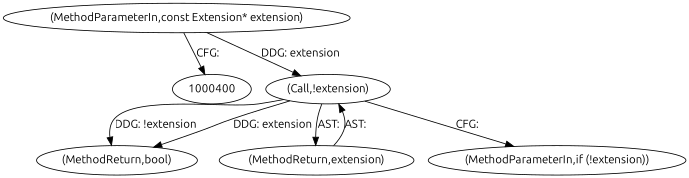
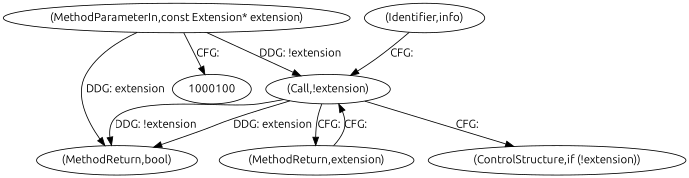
none -> (425, 18)
(301, 54) -> (301, 54)
none -> (85, 76)
(212, 89) -> (212, 89)
(330, 125) -> (330, 125)
(357, 125) -> (357, 125)
(557, 160) -> (557, 160)
